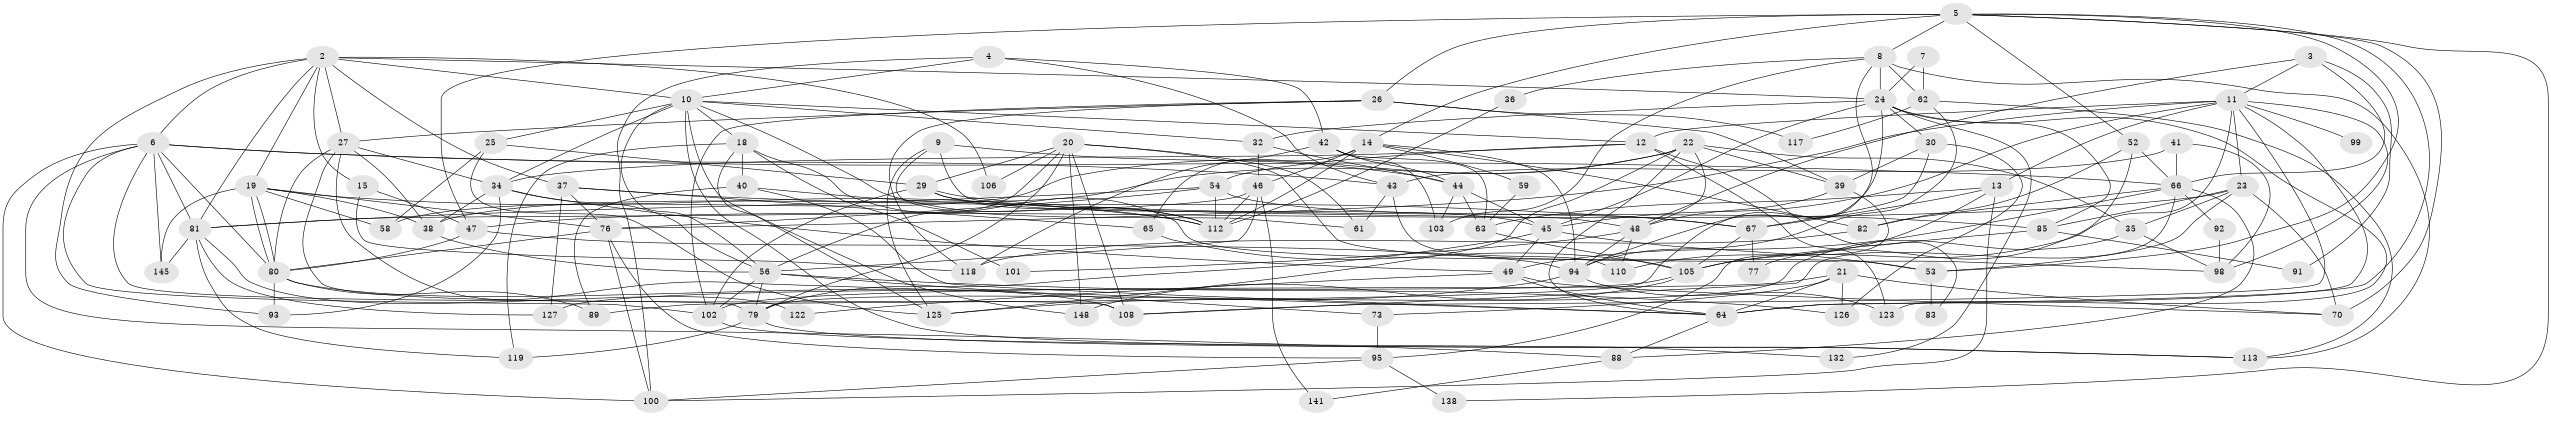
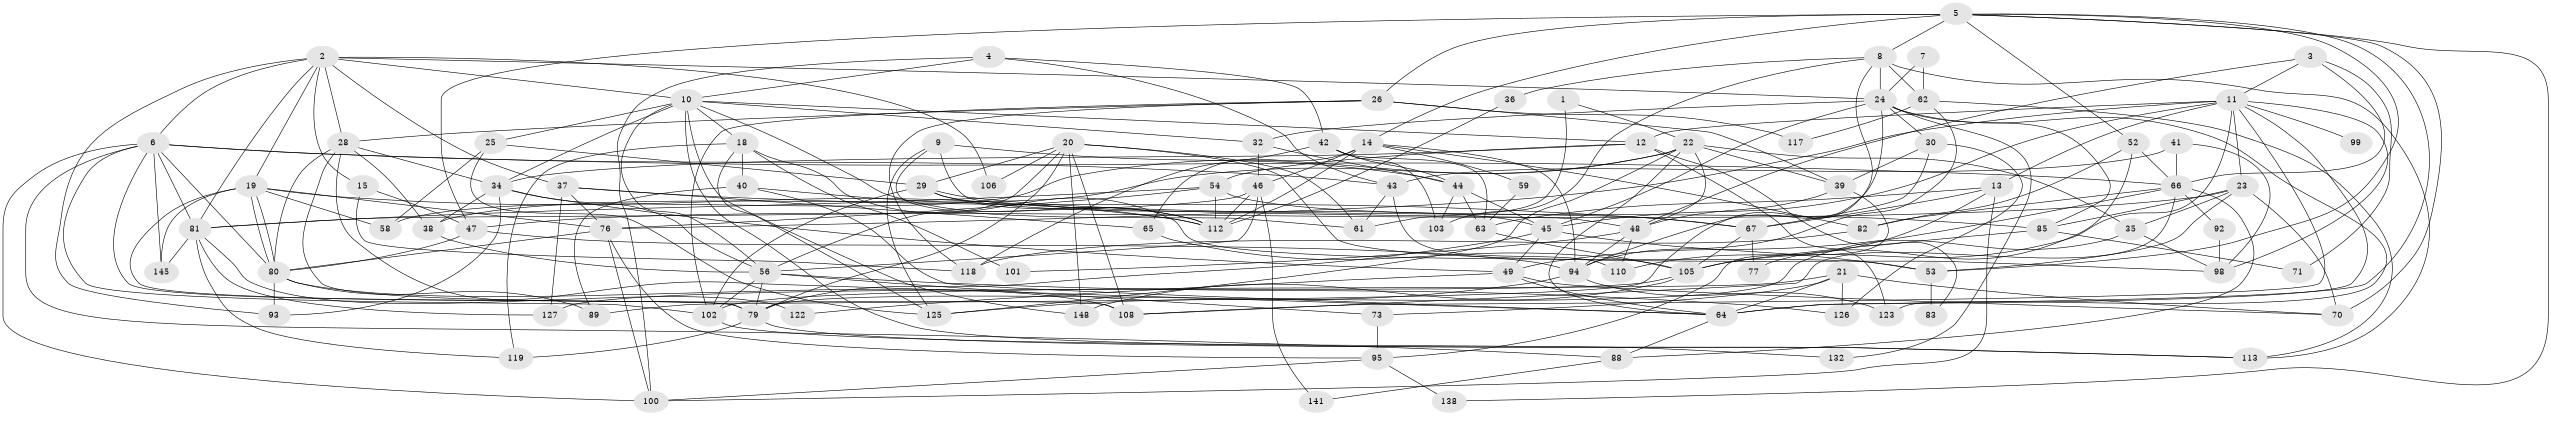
none -> (1564, 100)
(344, 143) -> (344, 143)
(343, 202) -> (361, 299)
(2298, 272) -> (2298, 272)
